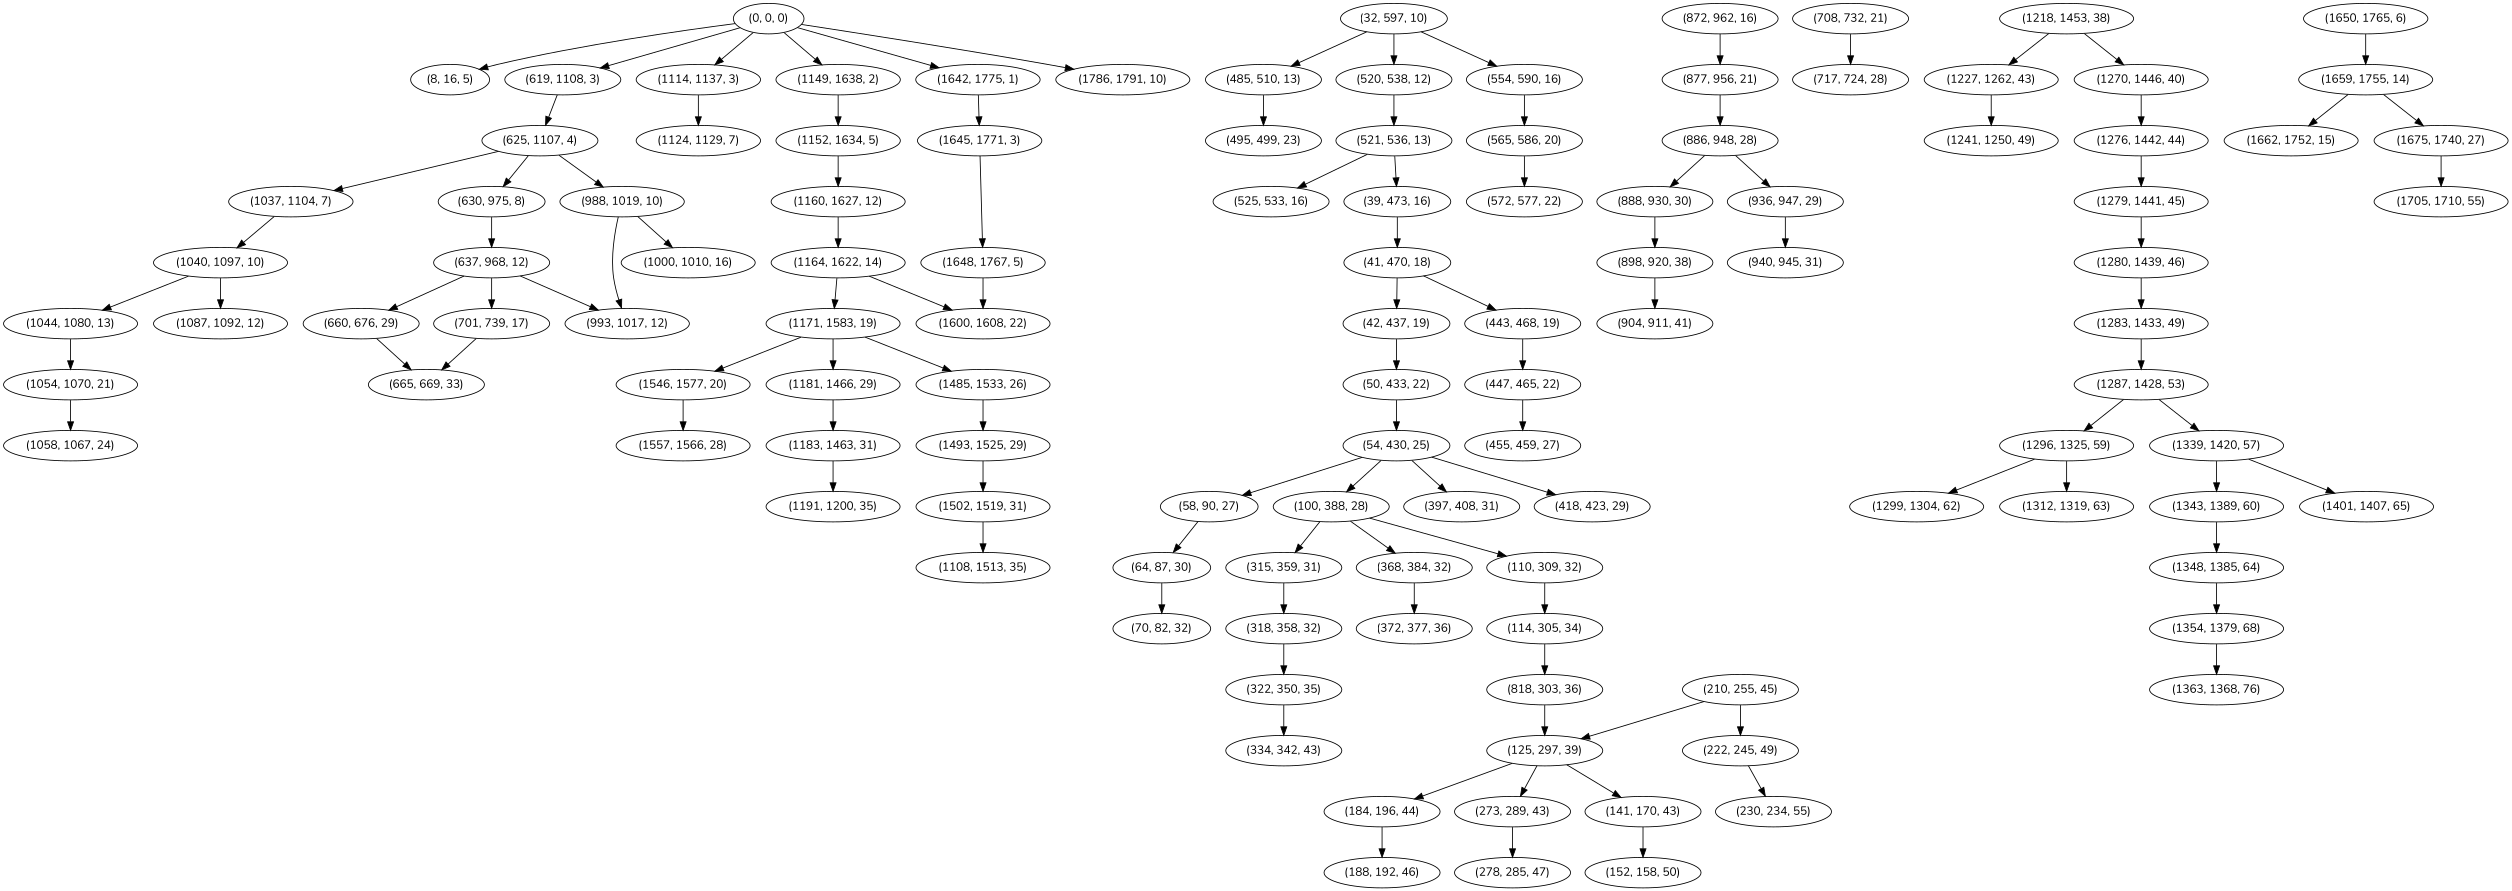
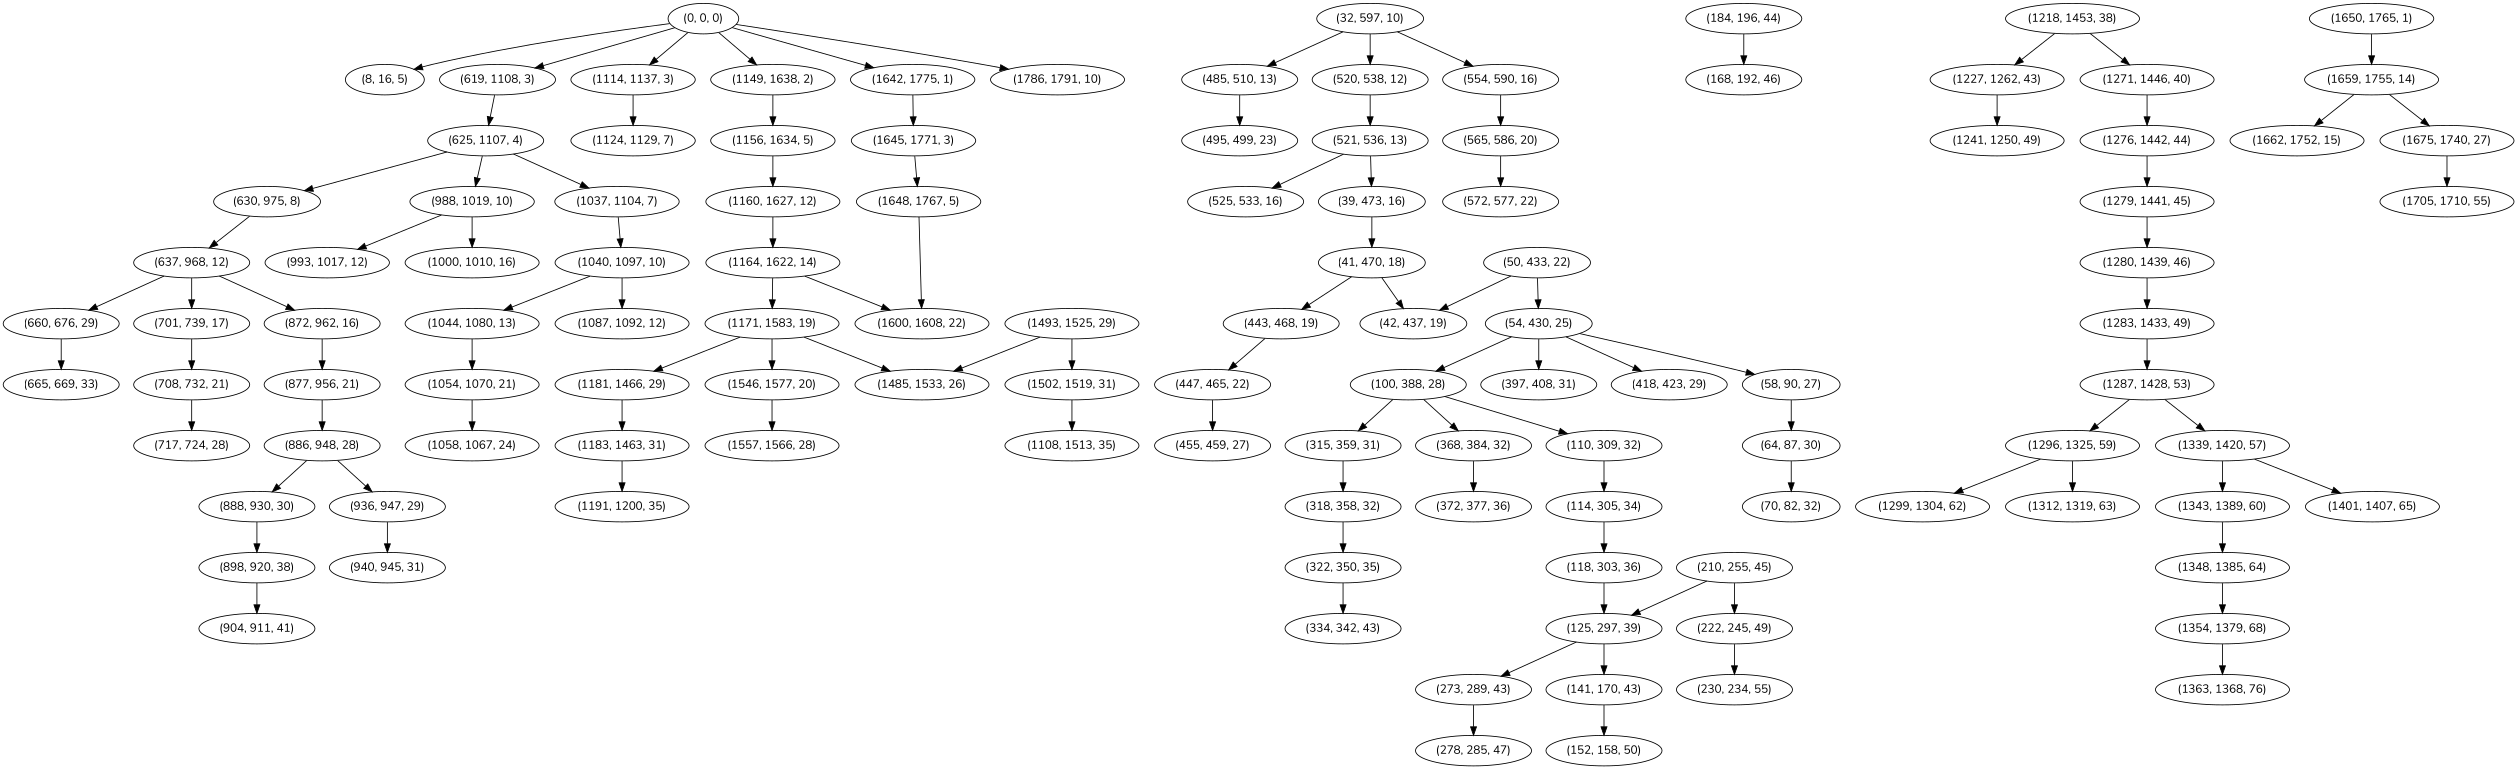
(2366, 19) -> (2372, 19)
(2141, 80) -> (2147, 80)
(838, 141) -> (773, 141)
(555, 291) -> (253, 291)
(1396, 350) -> (1479, 291)
(462, 351) -> (192, 350)
(983, 411) -> (1001, 353)
(1545, 690) -> (1604, 568)
(1468, 780) -> none
(1382, 873) -> (1744, 80)
